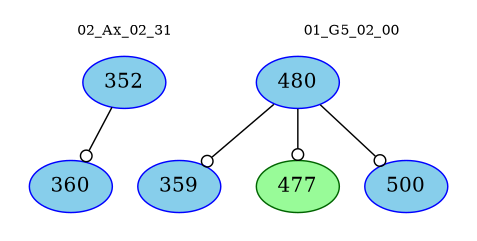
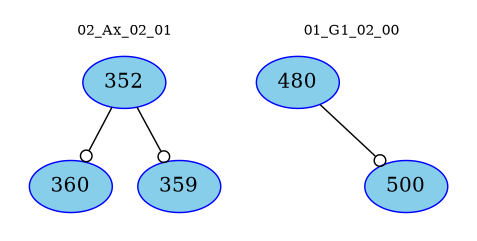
(125, 31) -> (125, 31)
(352, 31) -> (352, 31)
(254, 121) -> (149, 129)
(298, 187) -> none
